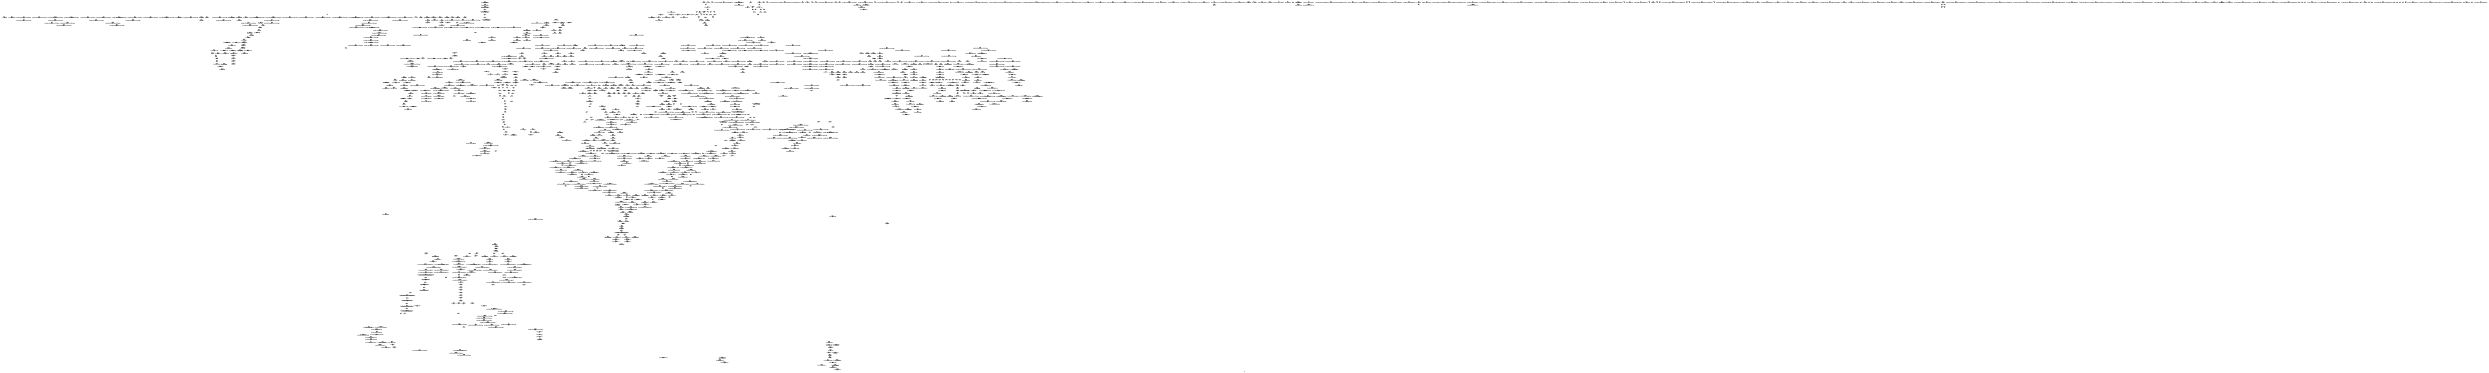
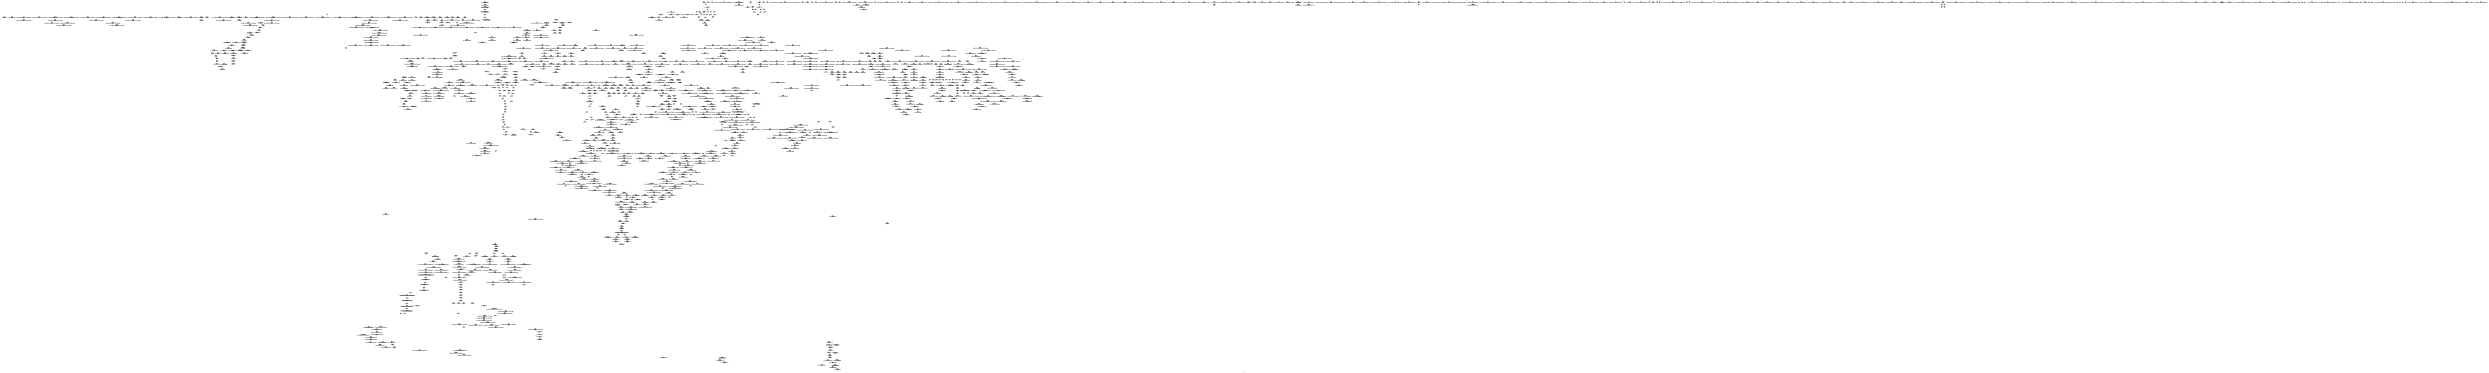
none -> (596, 30)
